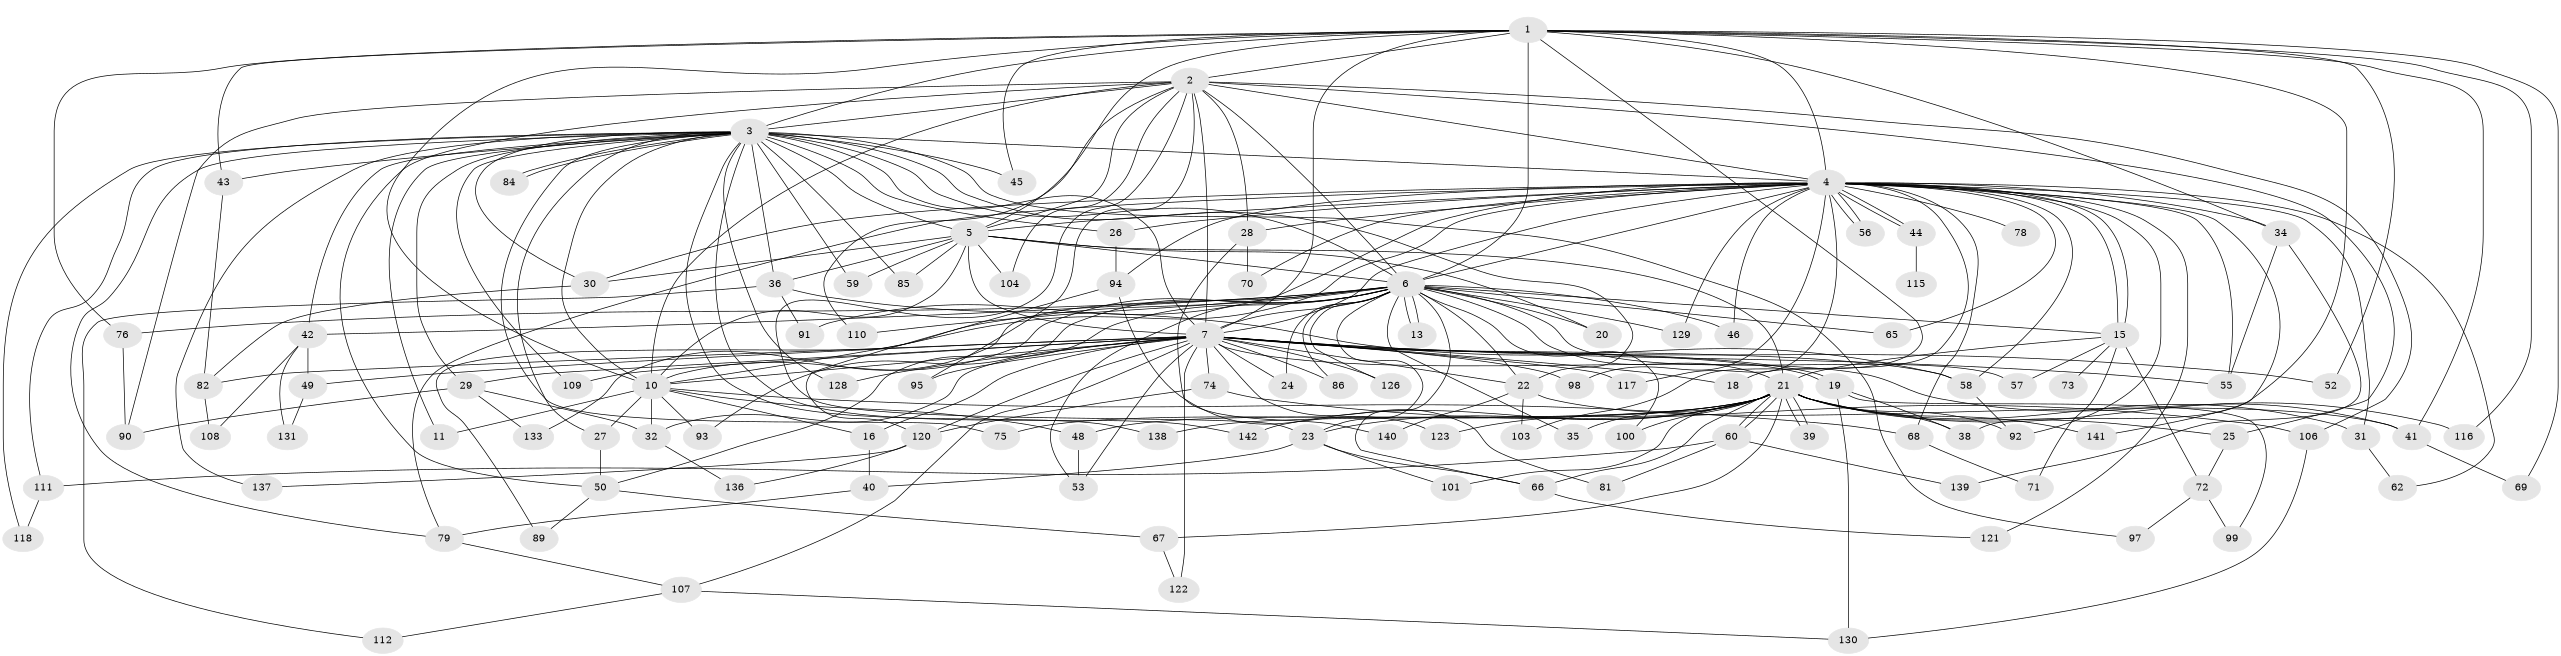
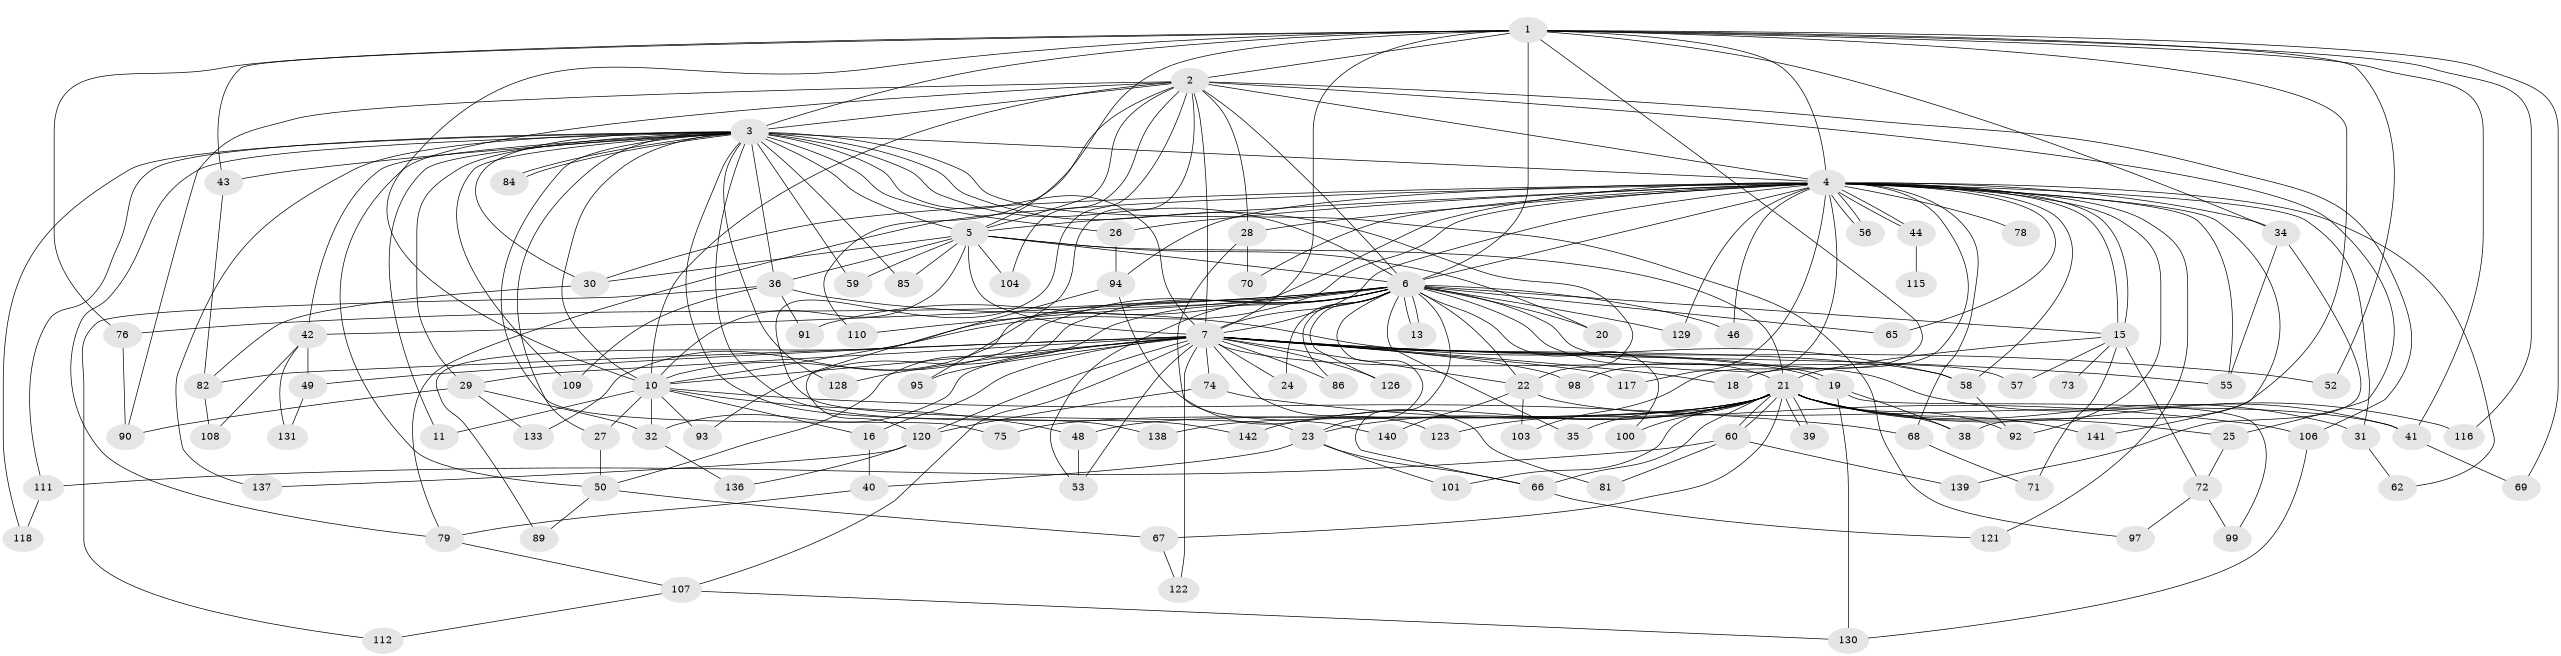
(1017, 183) -> none
(888, 354) -> (653, 321)
